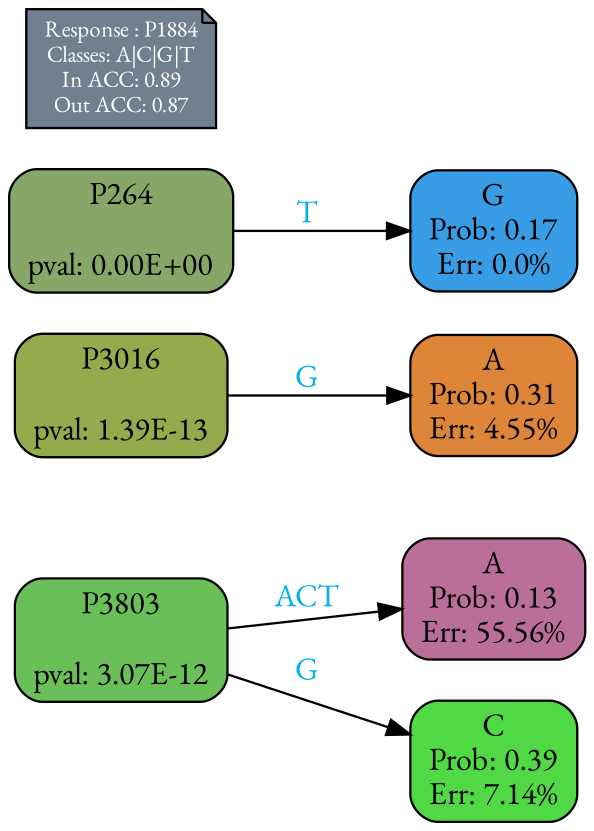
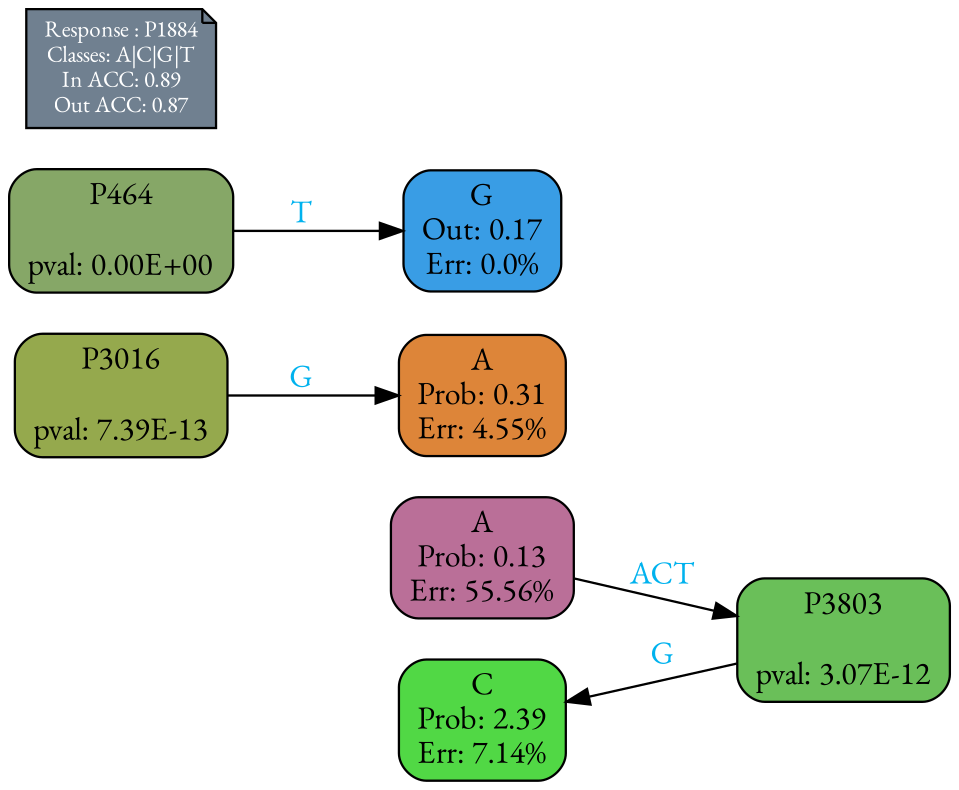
(121, 231) -> (121, 231)
(494, 231) -> (482, 231)
(121, 395) -> (121, 395)
(303, 620) -> (644, 595)
(494, 761) -> (482, 720)
